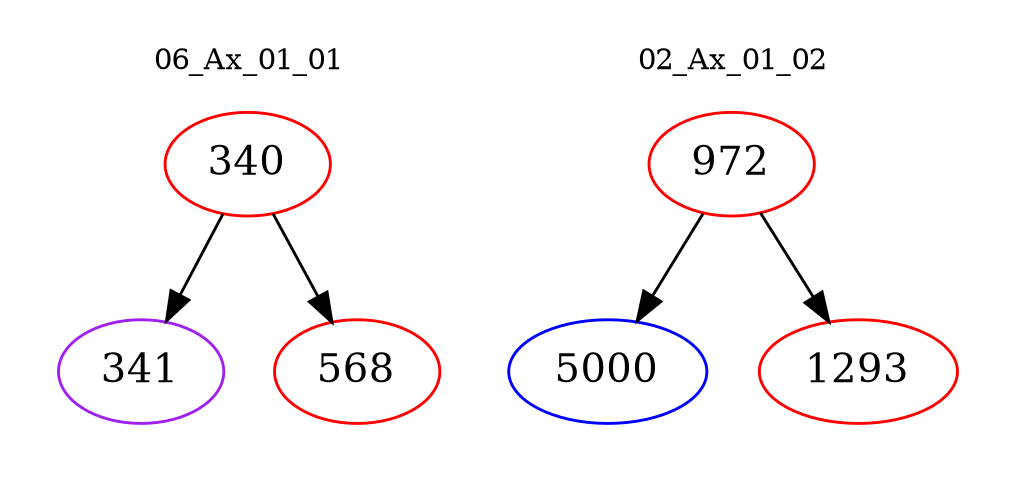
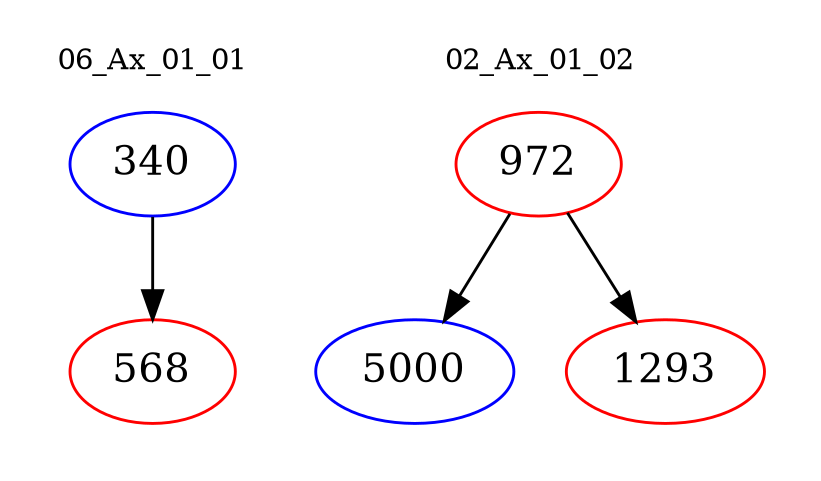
(248, 164) -> (153, 164)
(141, 372) -> none
